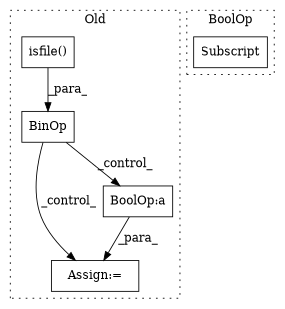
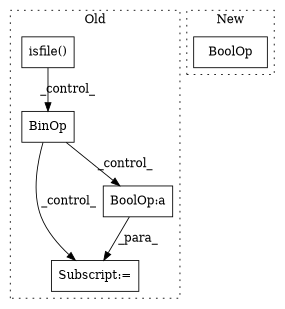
(231, 20) -> (231, 20)
(231, 52) -> (231, 52)
(68, 90) -> (68, 90)
(95, 276) -> (95, 276)
